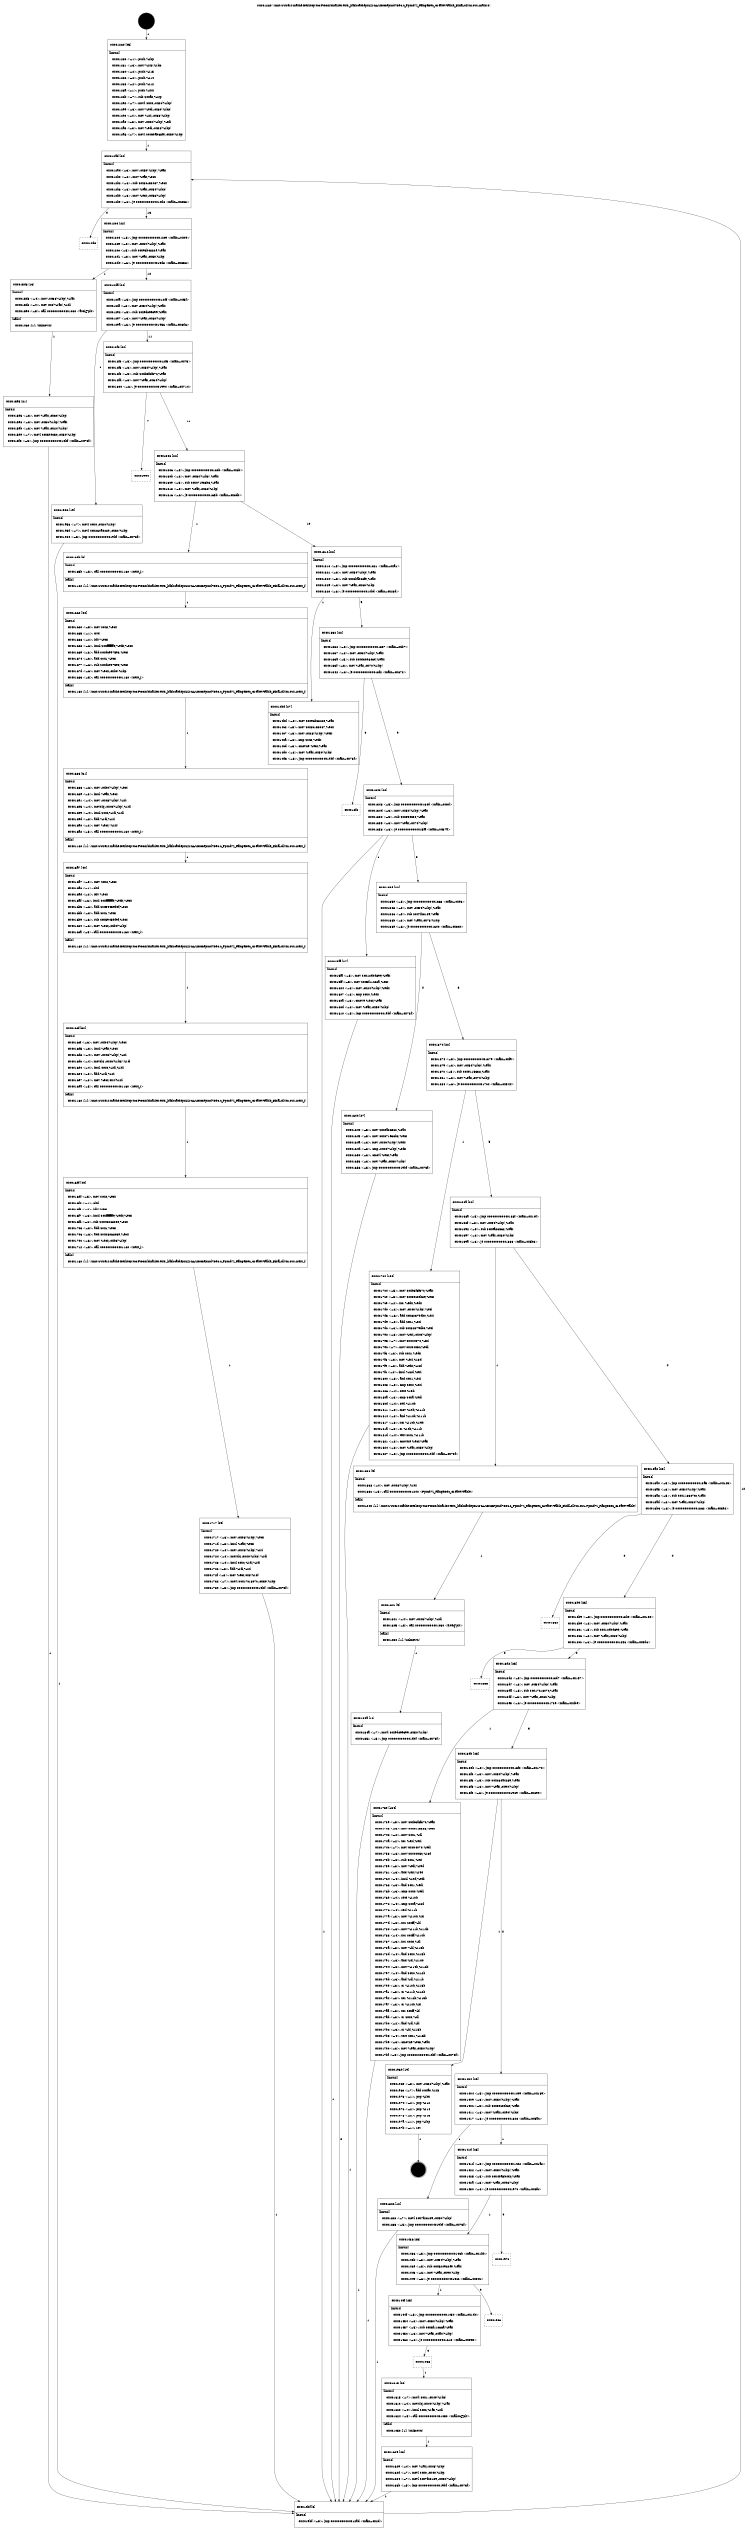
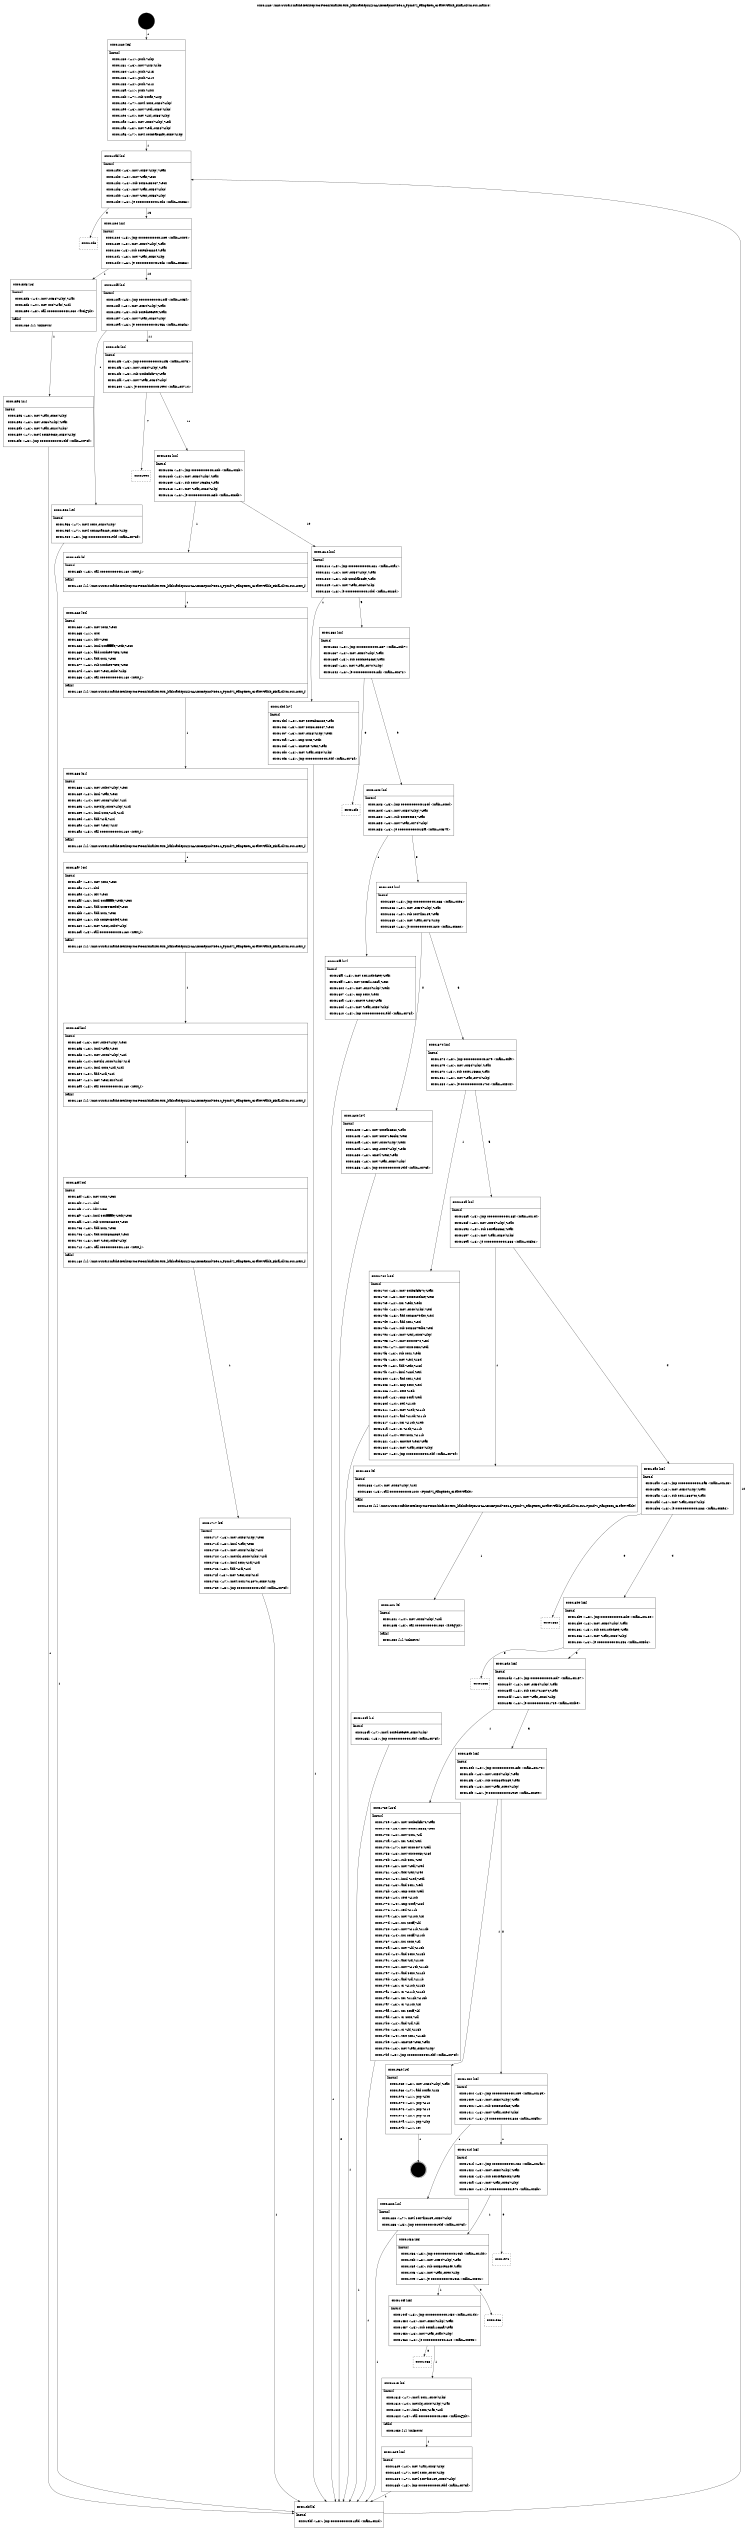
(322, 1657) -> (313, 1634)
(408, 1678) -> none
(423, 2372) -> (434, 2361)
